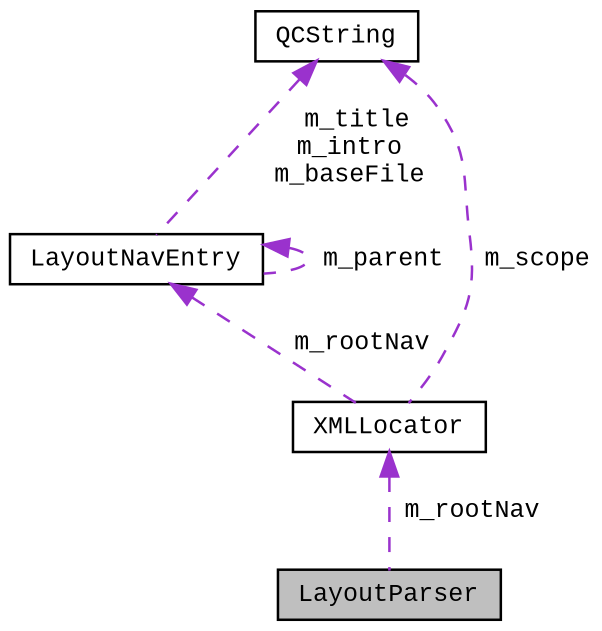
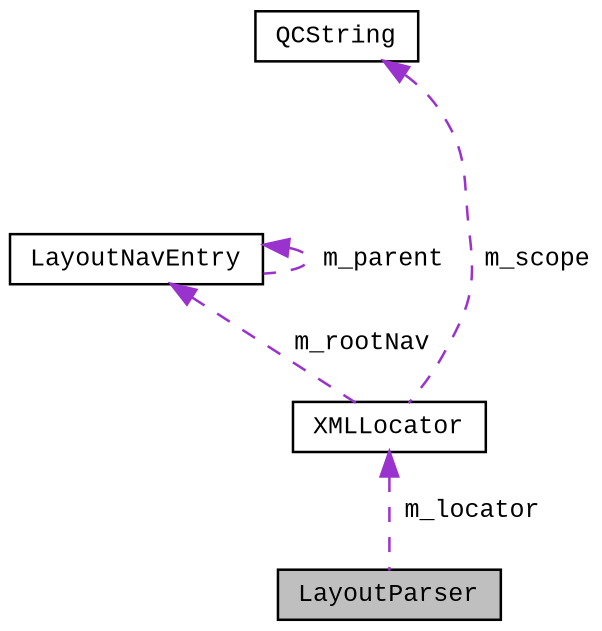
(228, 157) -> none
(466, 511) -> (466, 511)
